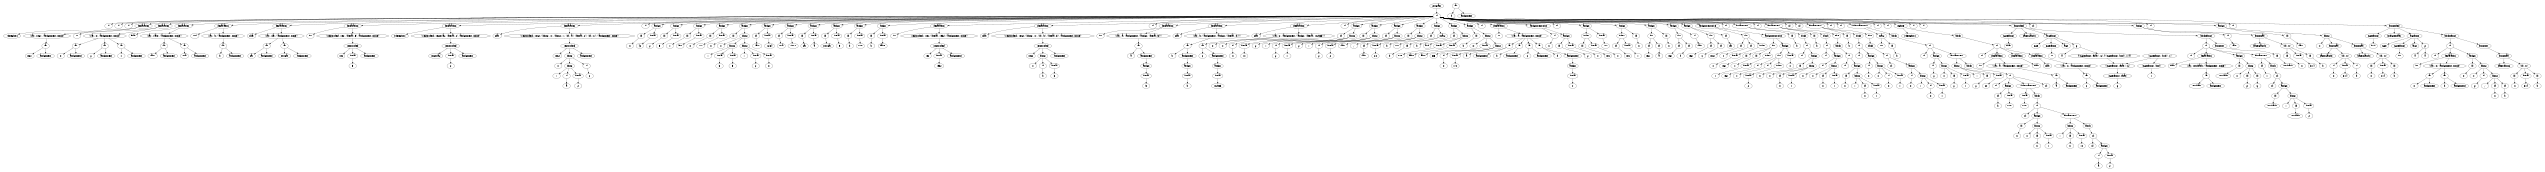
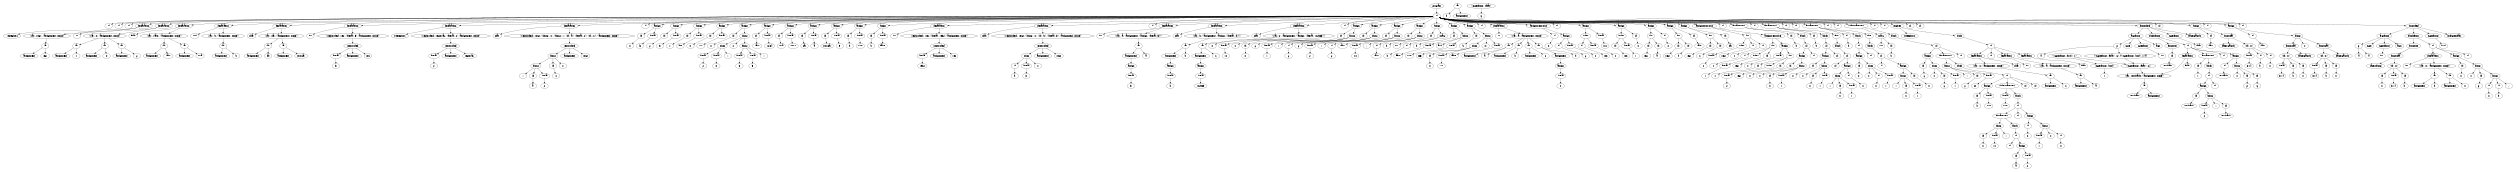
(2117, 70) -> (2141, 70)
